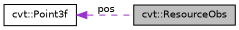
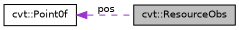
(40, 15) -> (40, 15)
